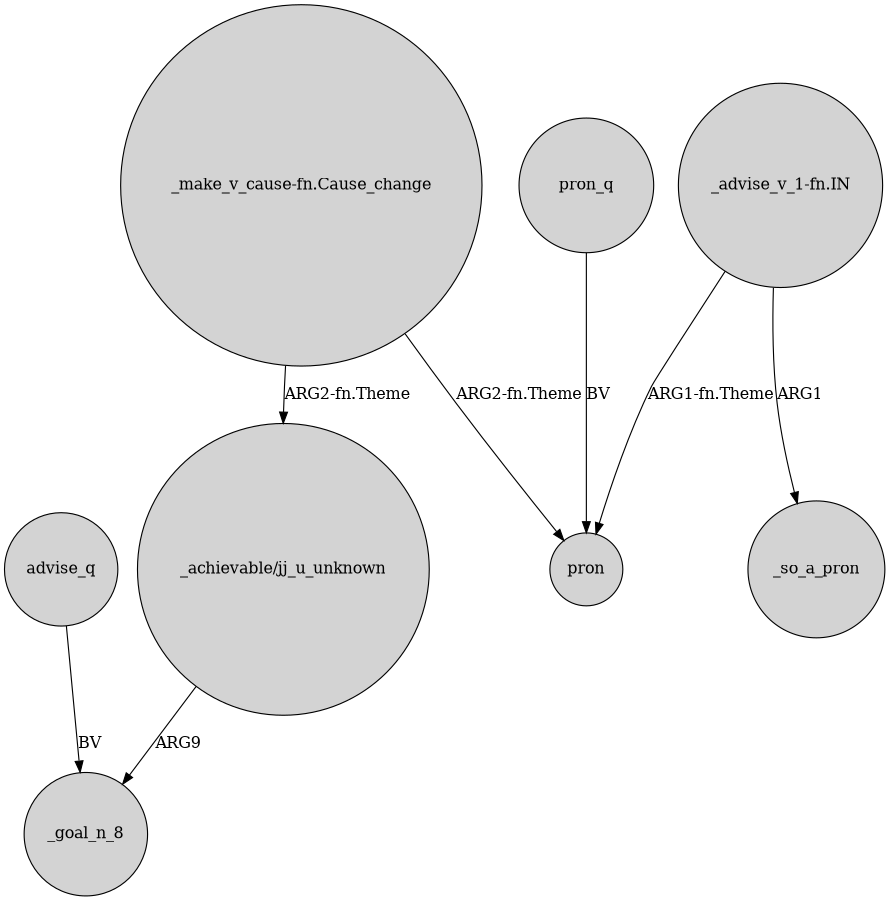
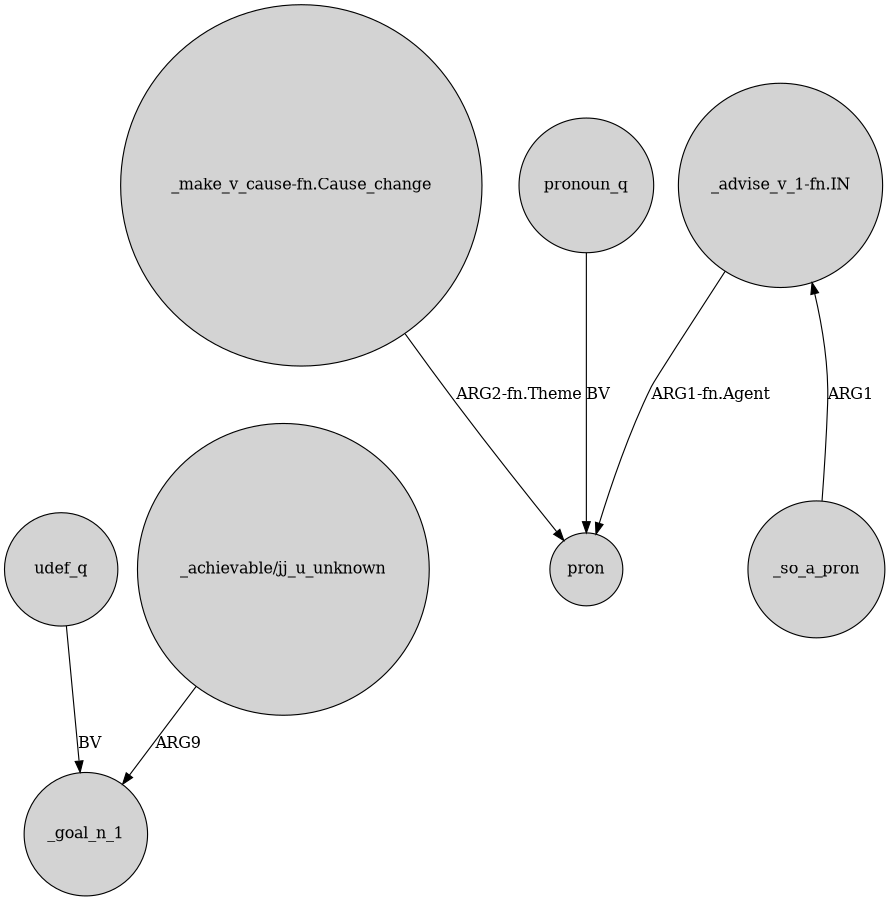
(586, 185) -> (586, 185)
(284, 389) -> none
(776, 391) -> (828, 397)
(711, 395) -> (711, 395)
(61, 569) -> (61, 569)
(86, 834) -> (86, 834)
